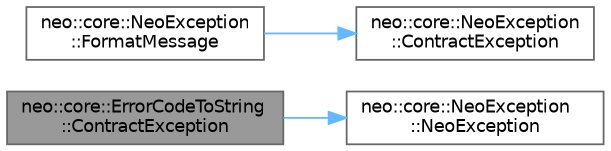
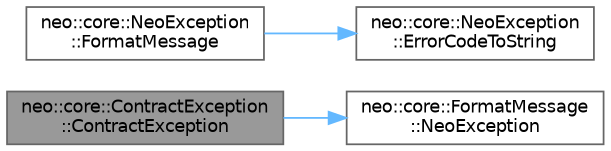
(475, 33) -> (475, 33)
(145, 118) -> (145, 118)
(475, 118) -> (475, 118)
